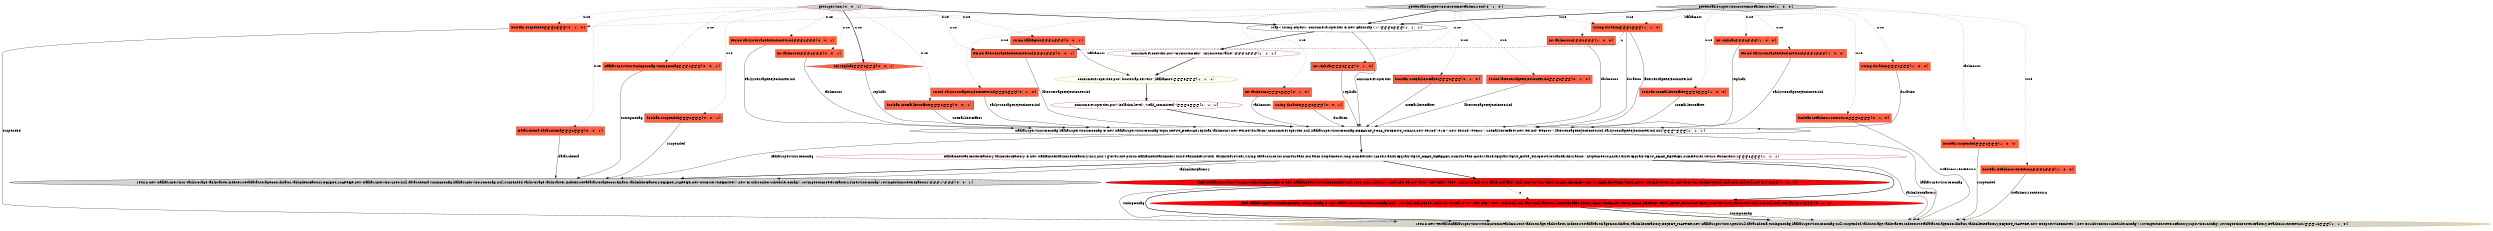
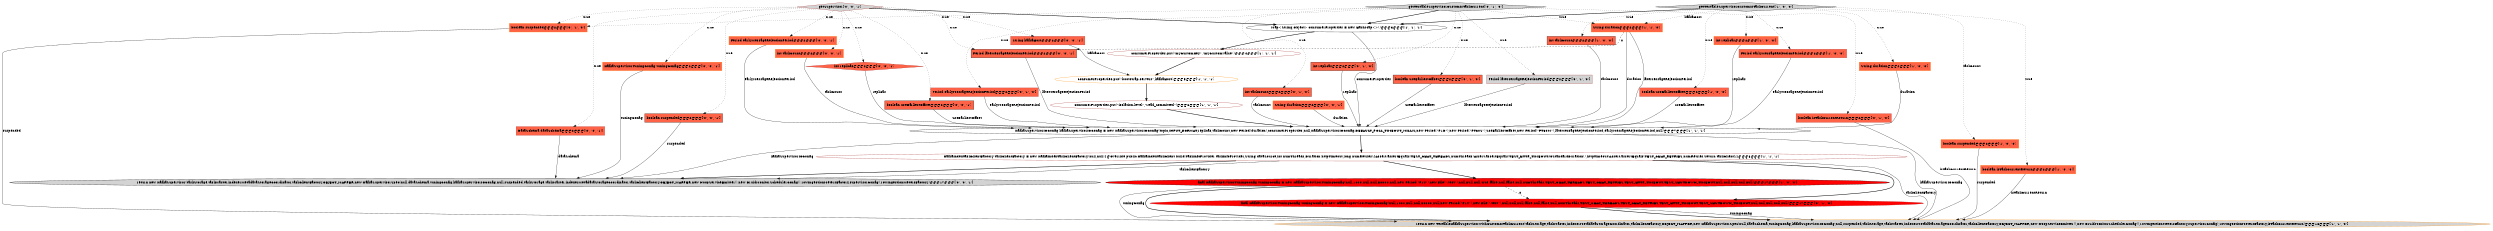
(856, 34) -> (856, 34)
(1539, 79) -> (1539, 79)
